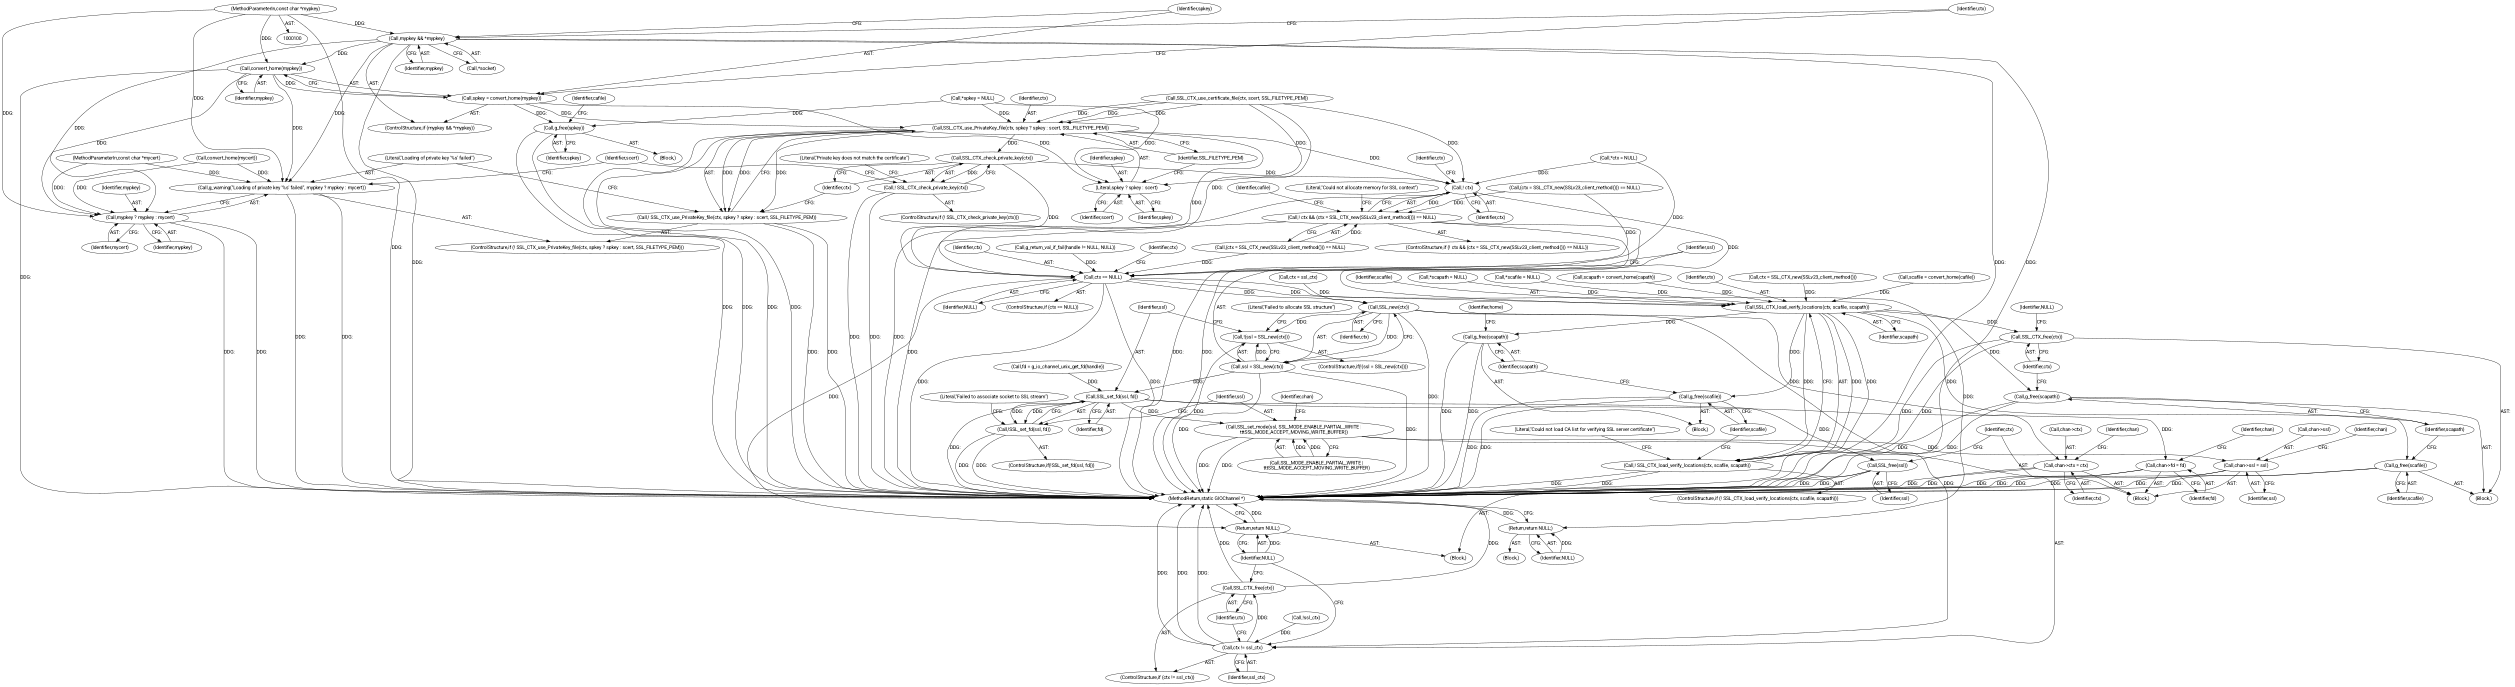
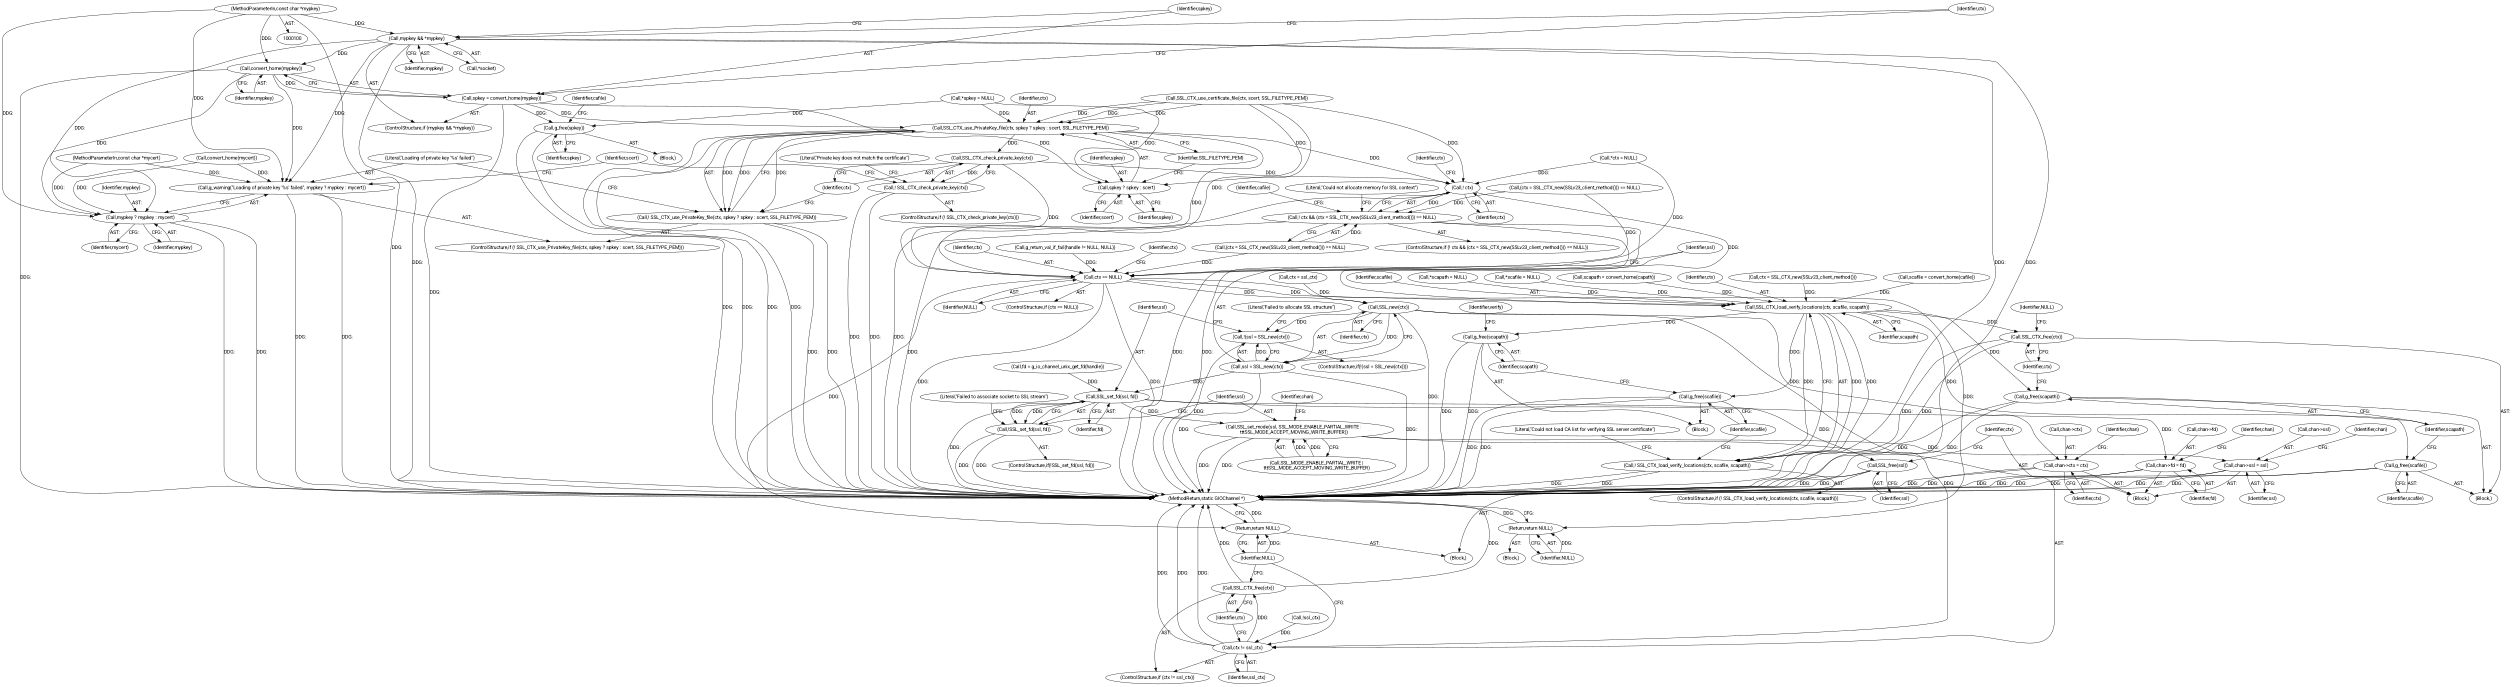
(1127, 188) -> (1127, 188)
(1486, 307) -> (1486, 307)
none -> (2202, 430)
none -> (590, 482)
